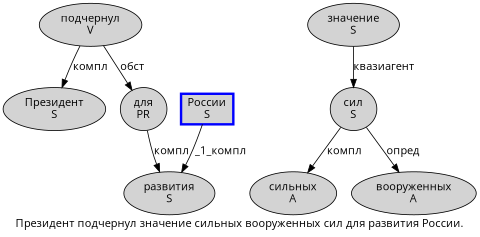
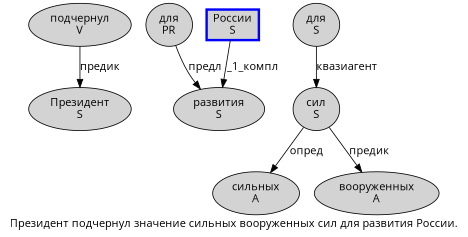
(354, 25) -> (316, 25)
(116, 65) -> none
(91, 67) -> (100, 67)
(172, 151) -> (205, 67)
(345, 151) -> (307, 151)
(403, 151) -> (369, 151)
